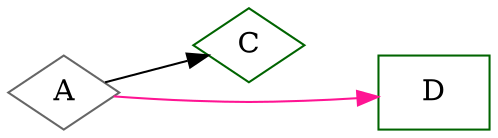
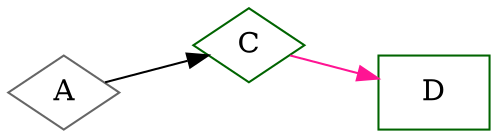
(236, 102) -> (324, 64)
